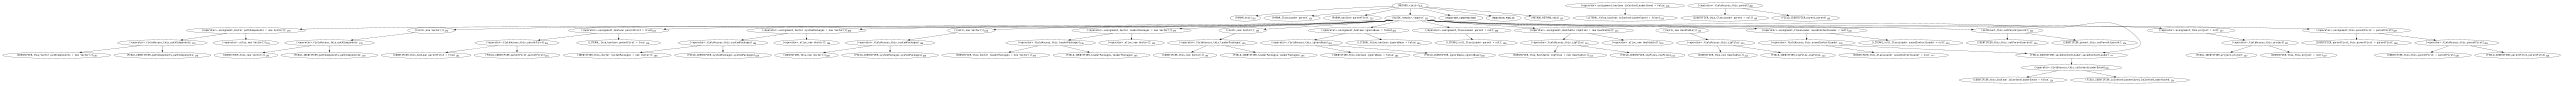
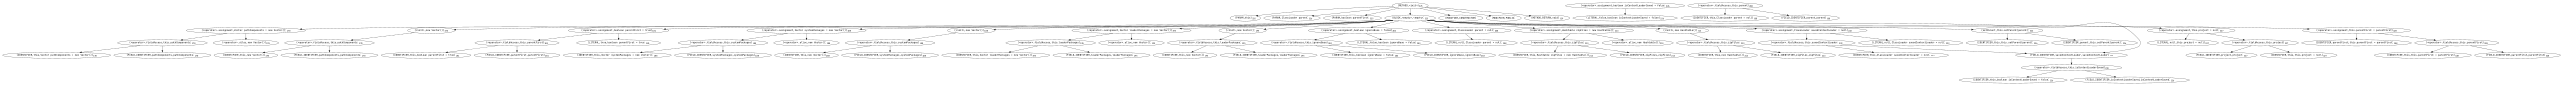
none -> (1543, 25)
none -> (2183, 43)
